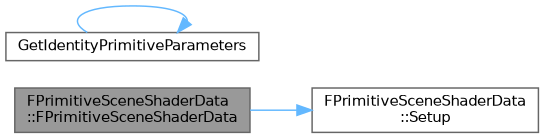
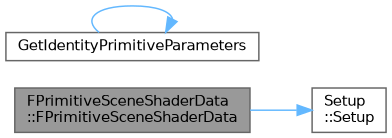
(425, 110) -> (349, 110)
